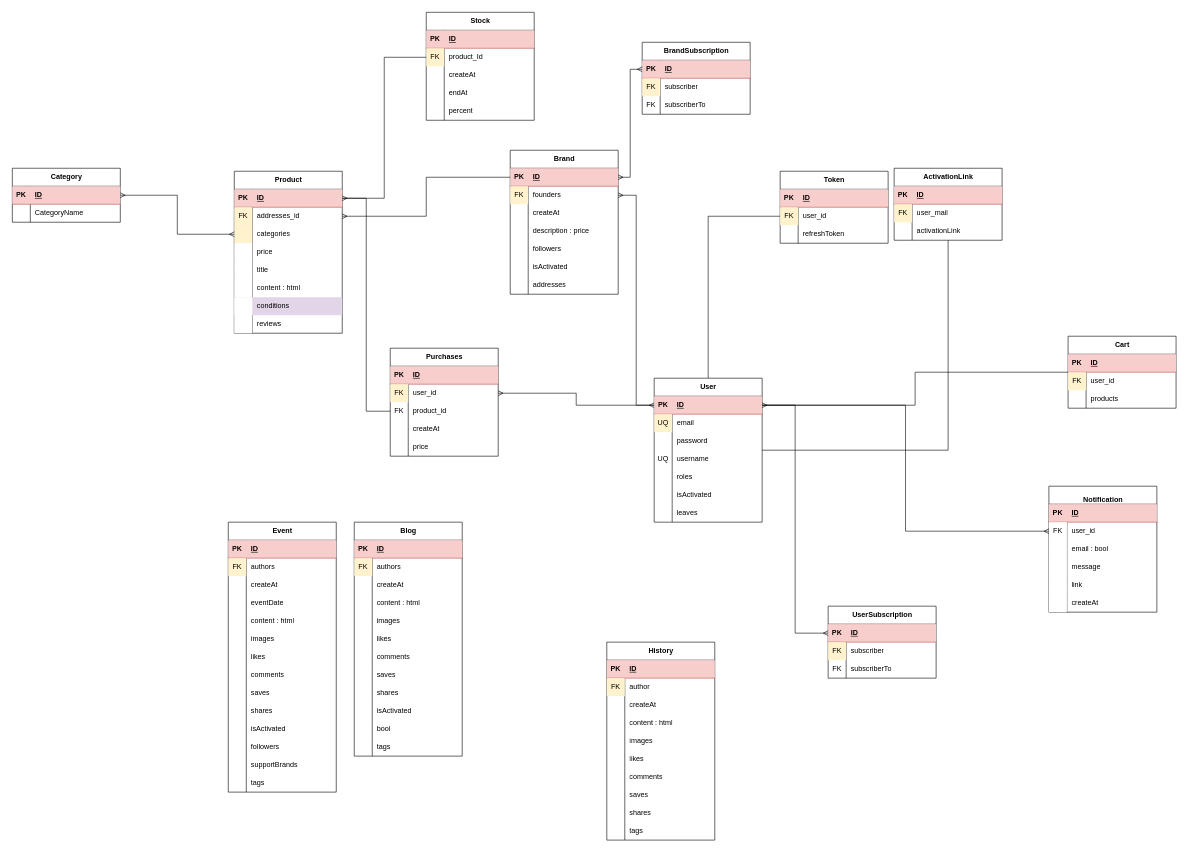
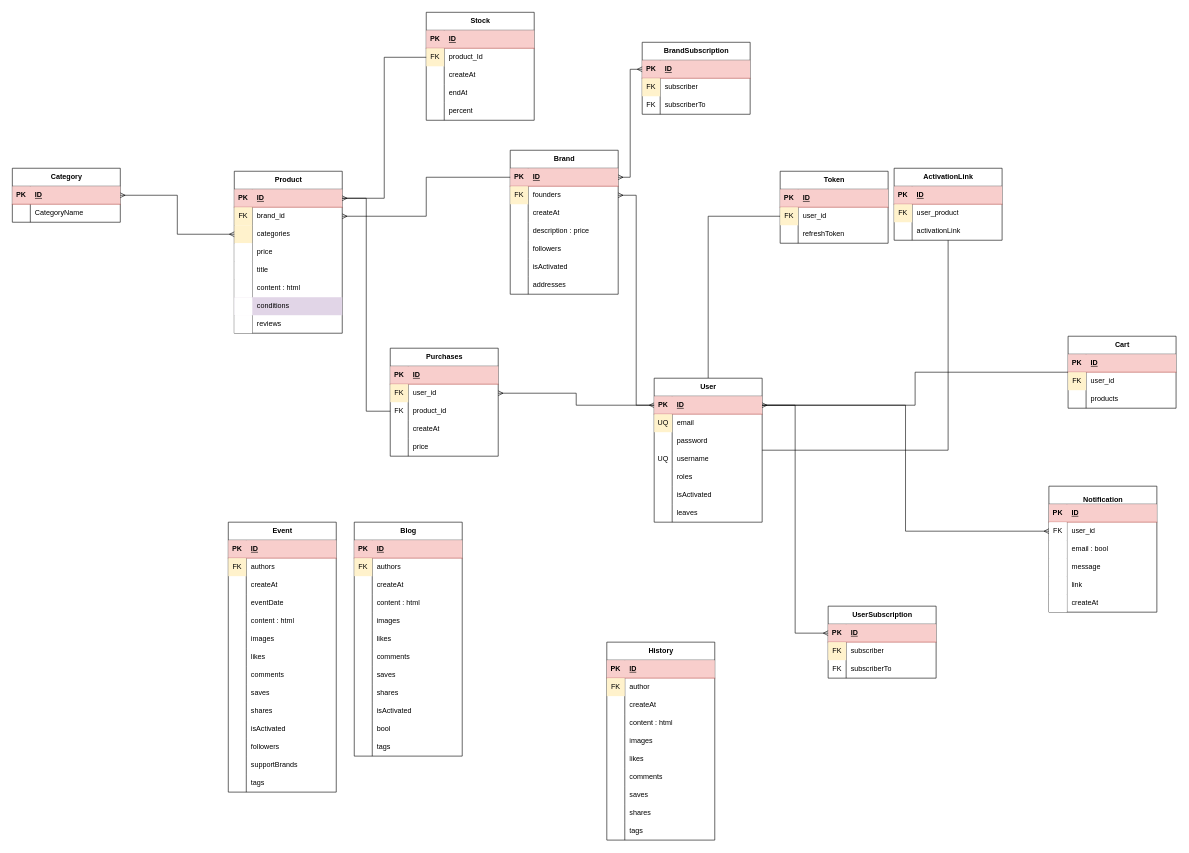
(933, 213) -> (941, 213)
(280, 216) -> (272, 216)
